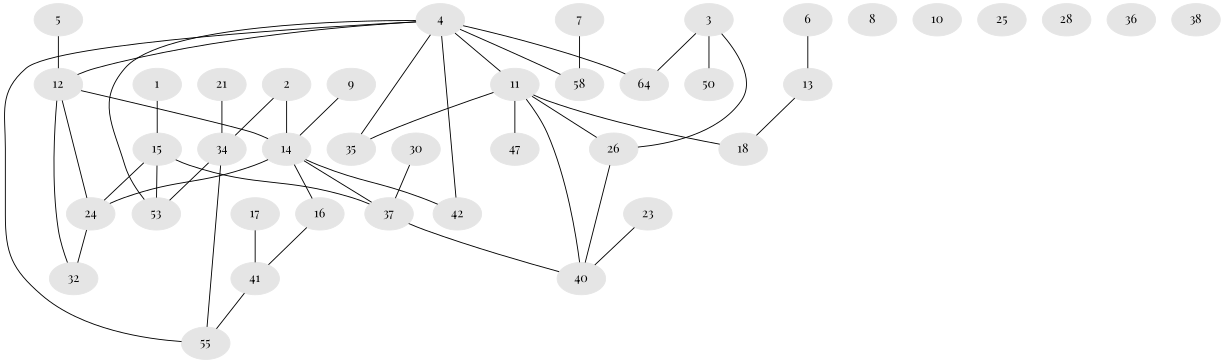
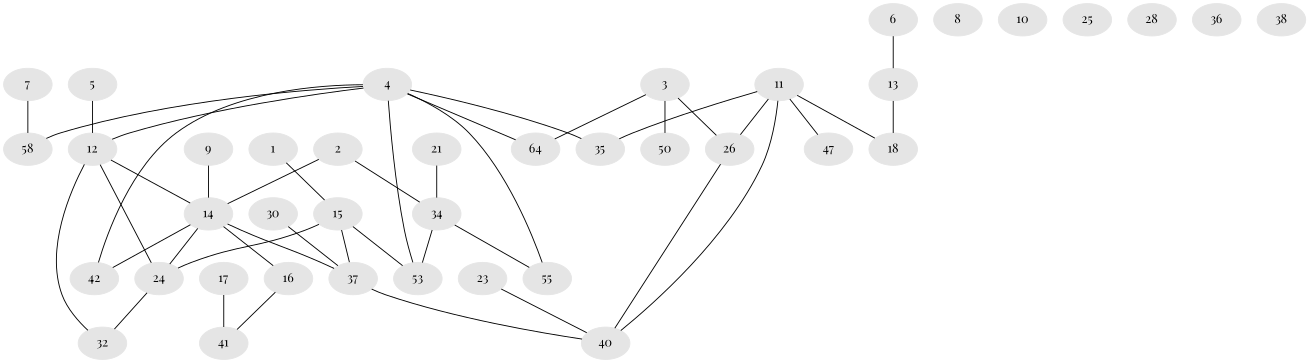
(478, 52) -> none
(230, 311) -> none
